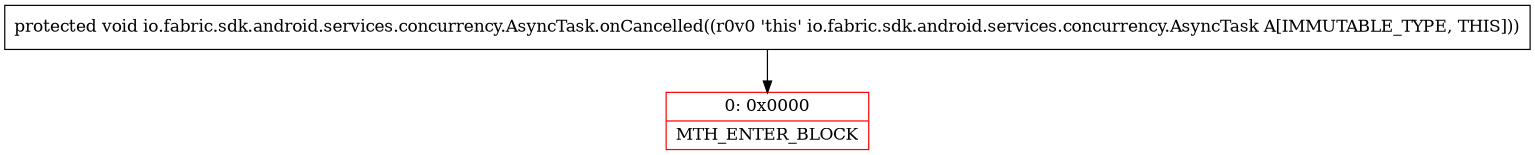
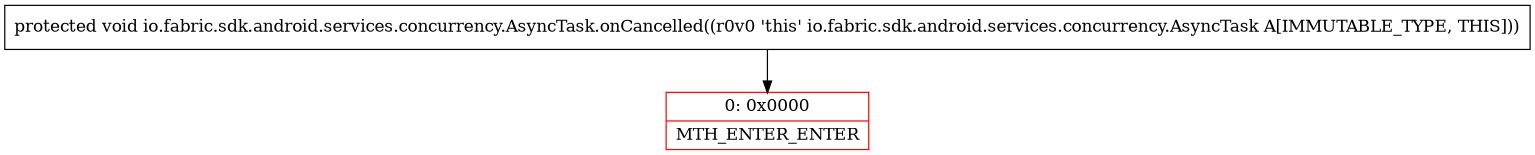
(767, 135) -> (767, 135)
